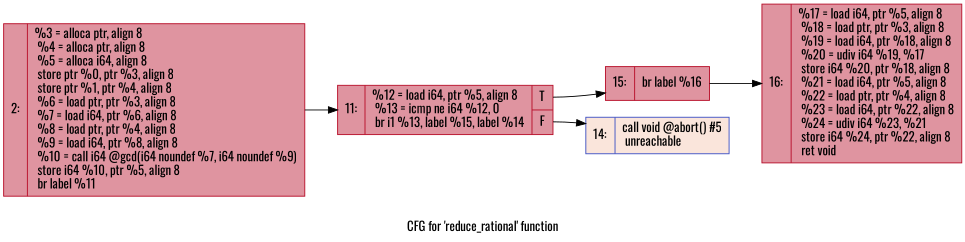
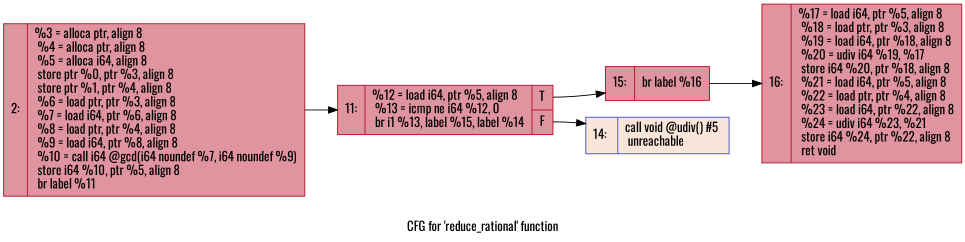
(672, 128) -> (672, 128)
